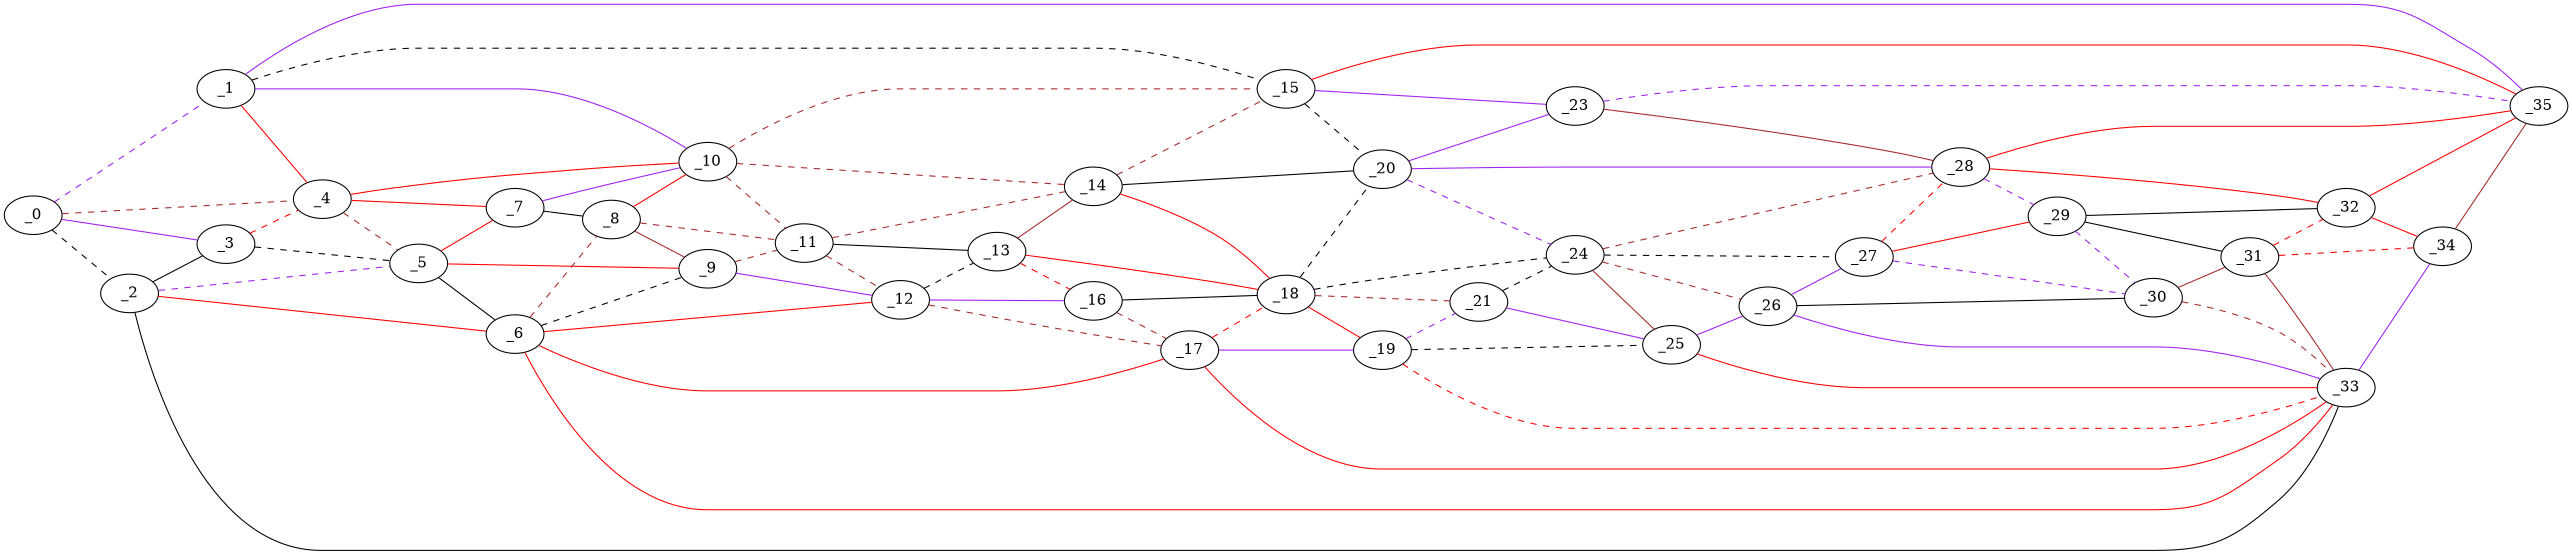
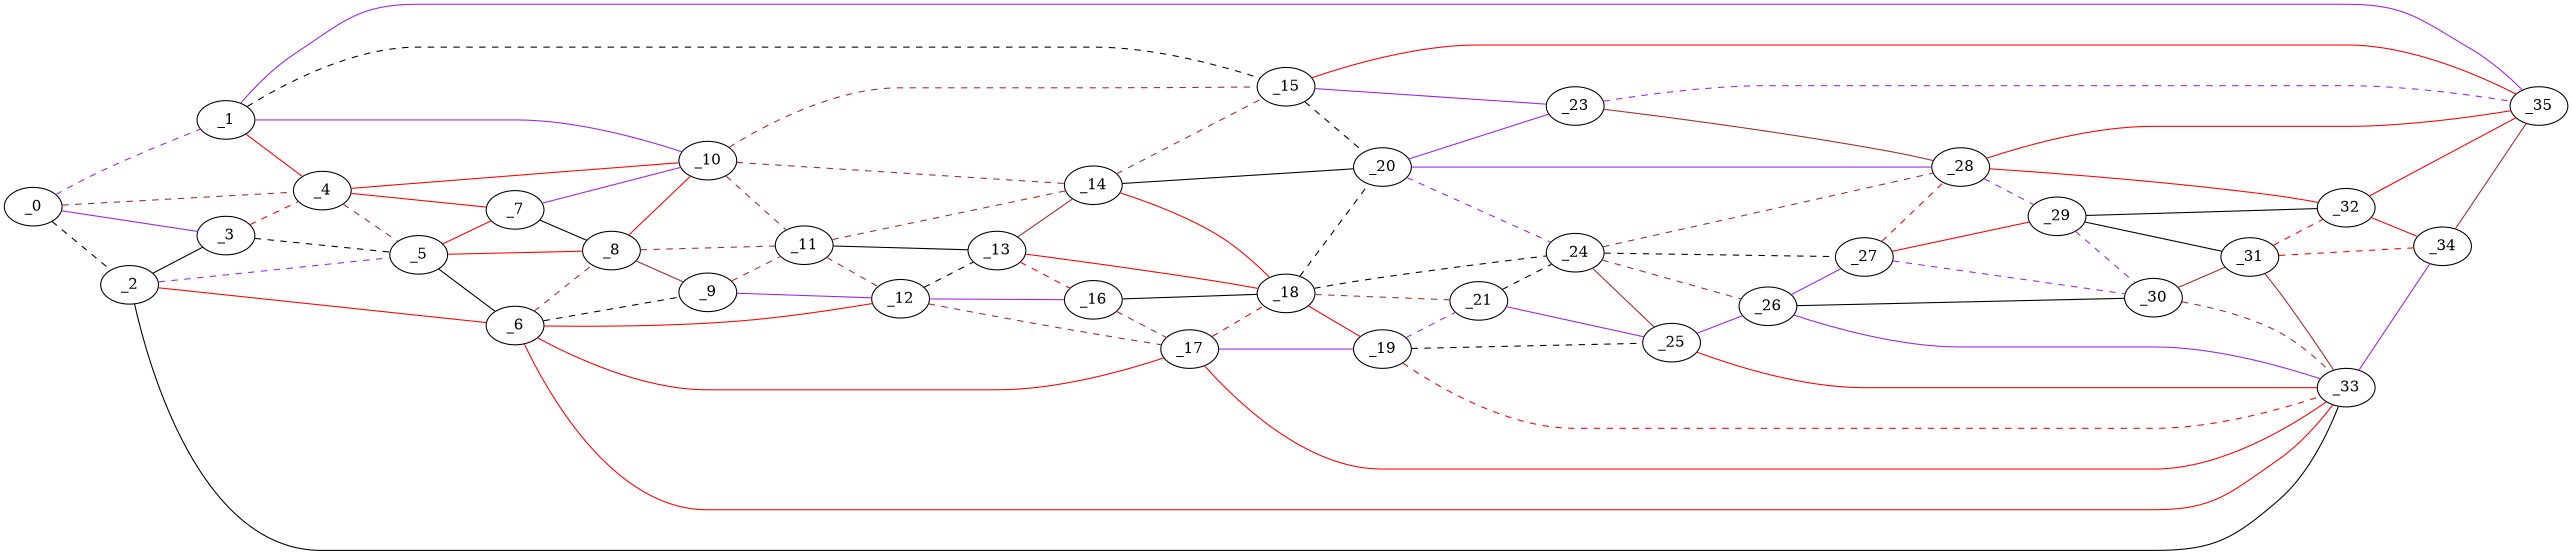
(563, 266) -> (515, 253)
